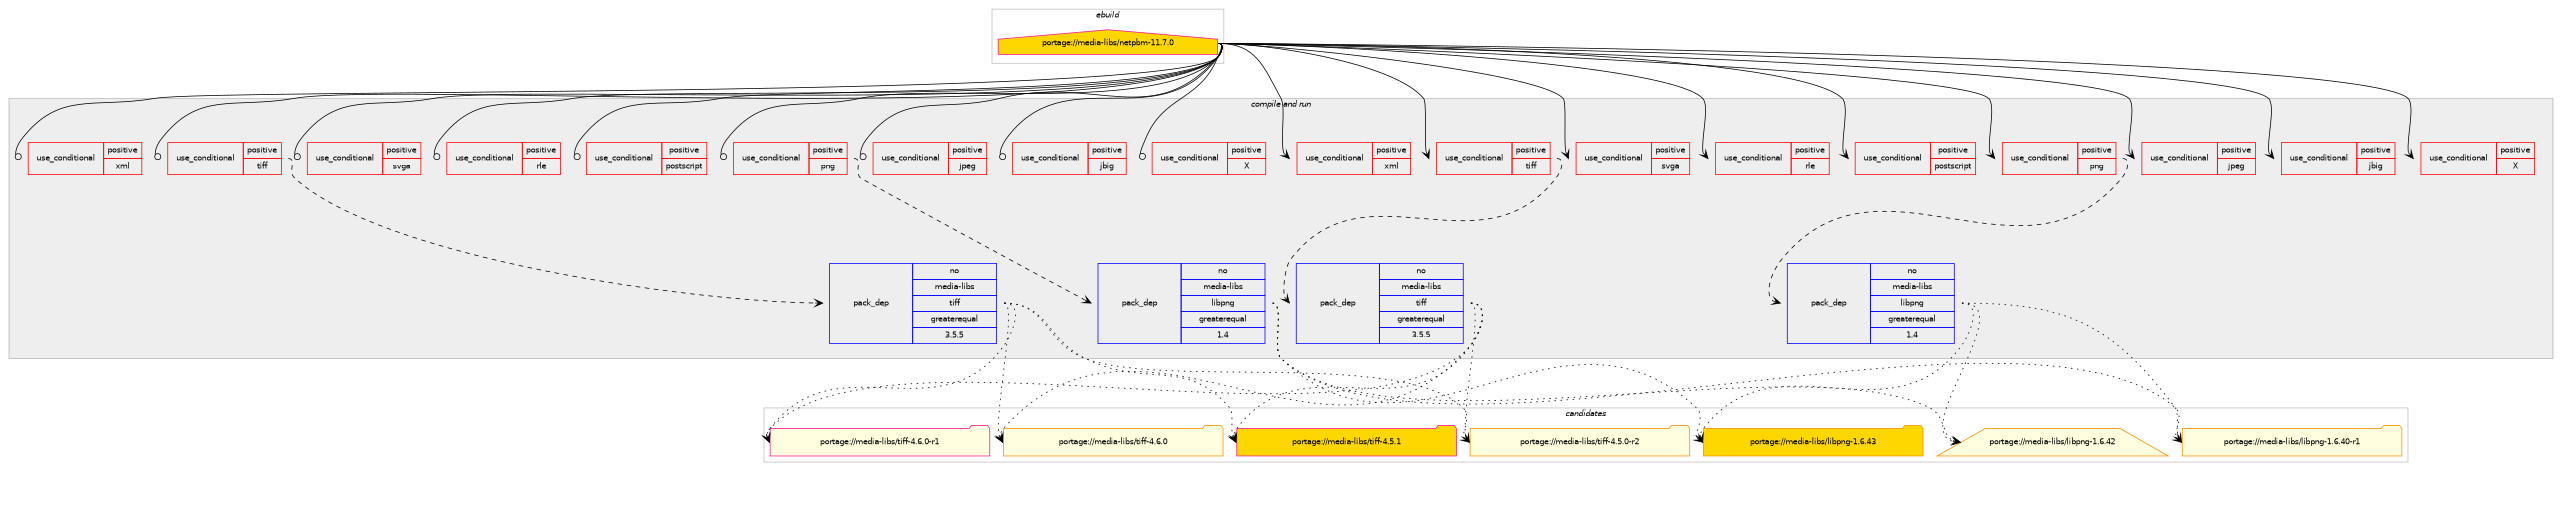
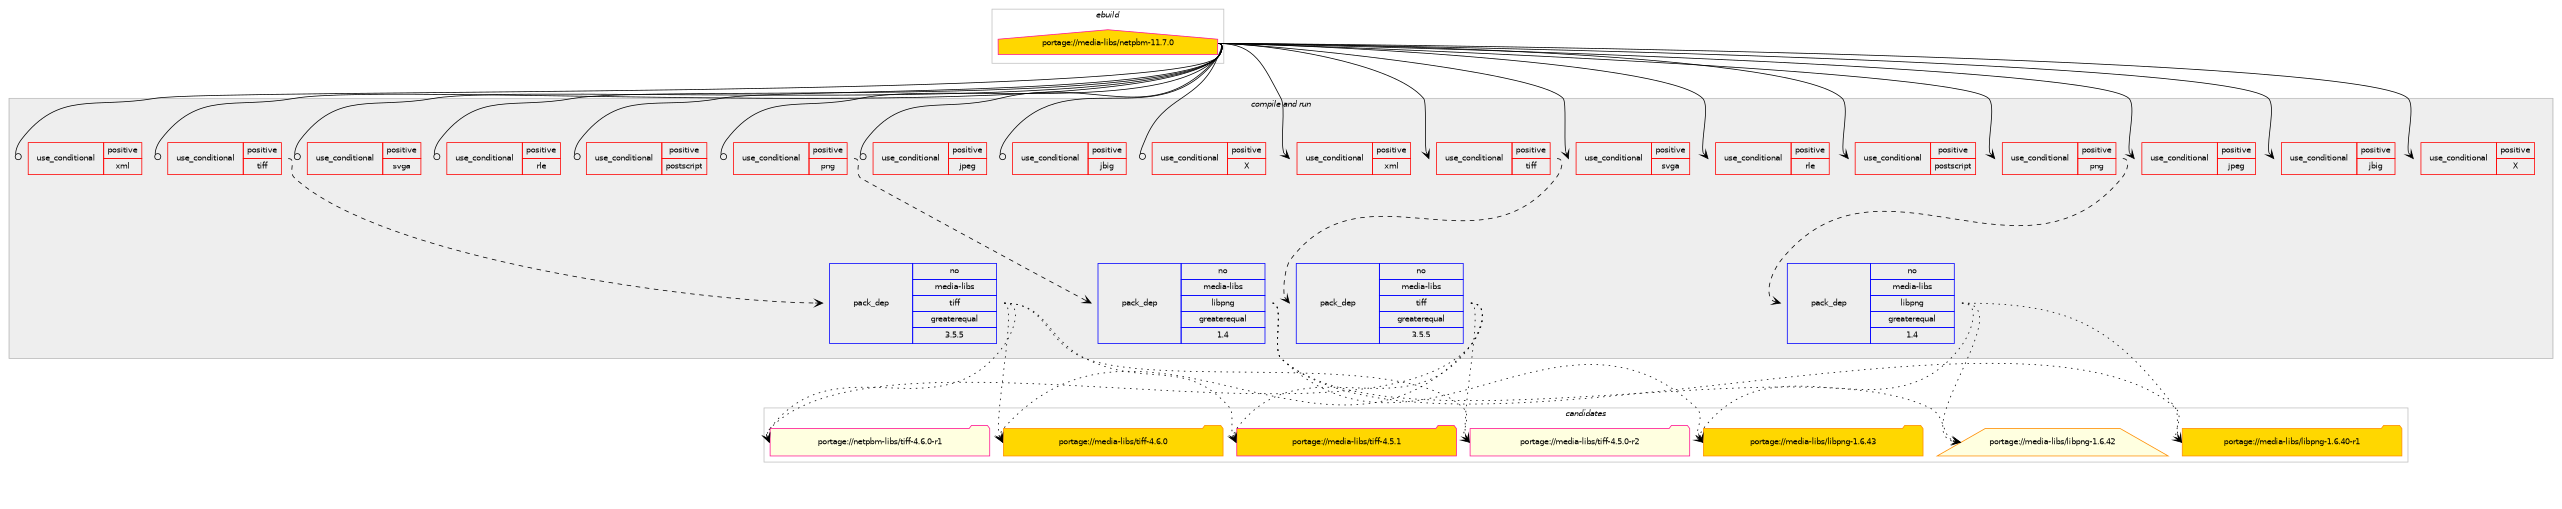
(880, 442) -> (880, 442)
(1113, 442) -> (1113, 442)
(1580, 442) -> (1580, 442)
(2292, 442) -> (2292, 442)
